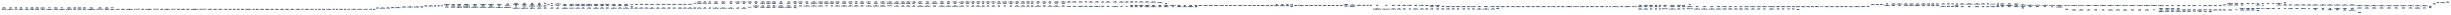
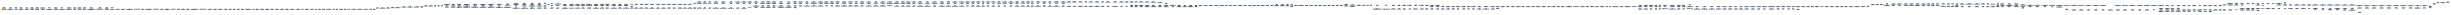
(2110, 6) -> none
